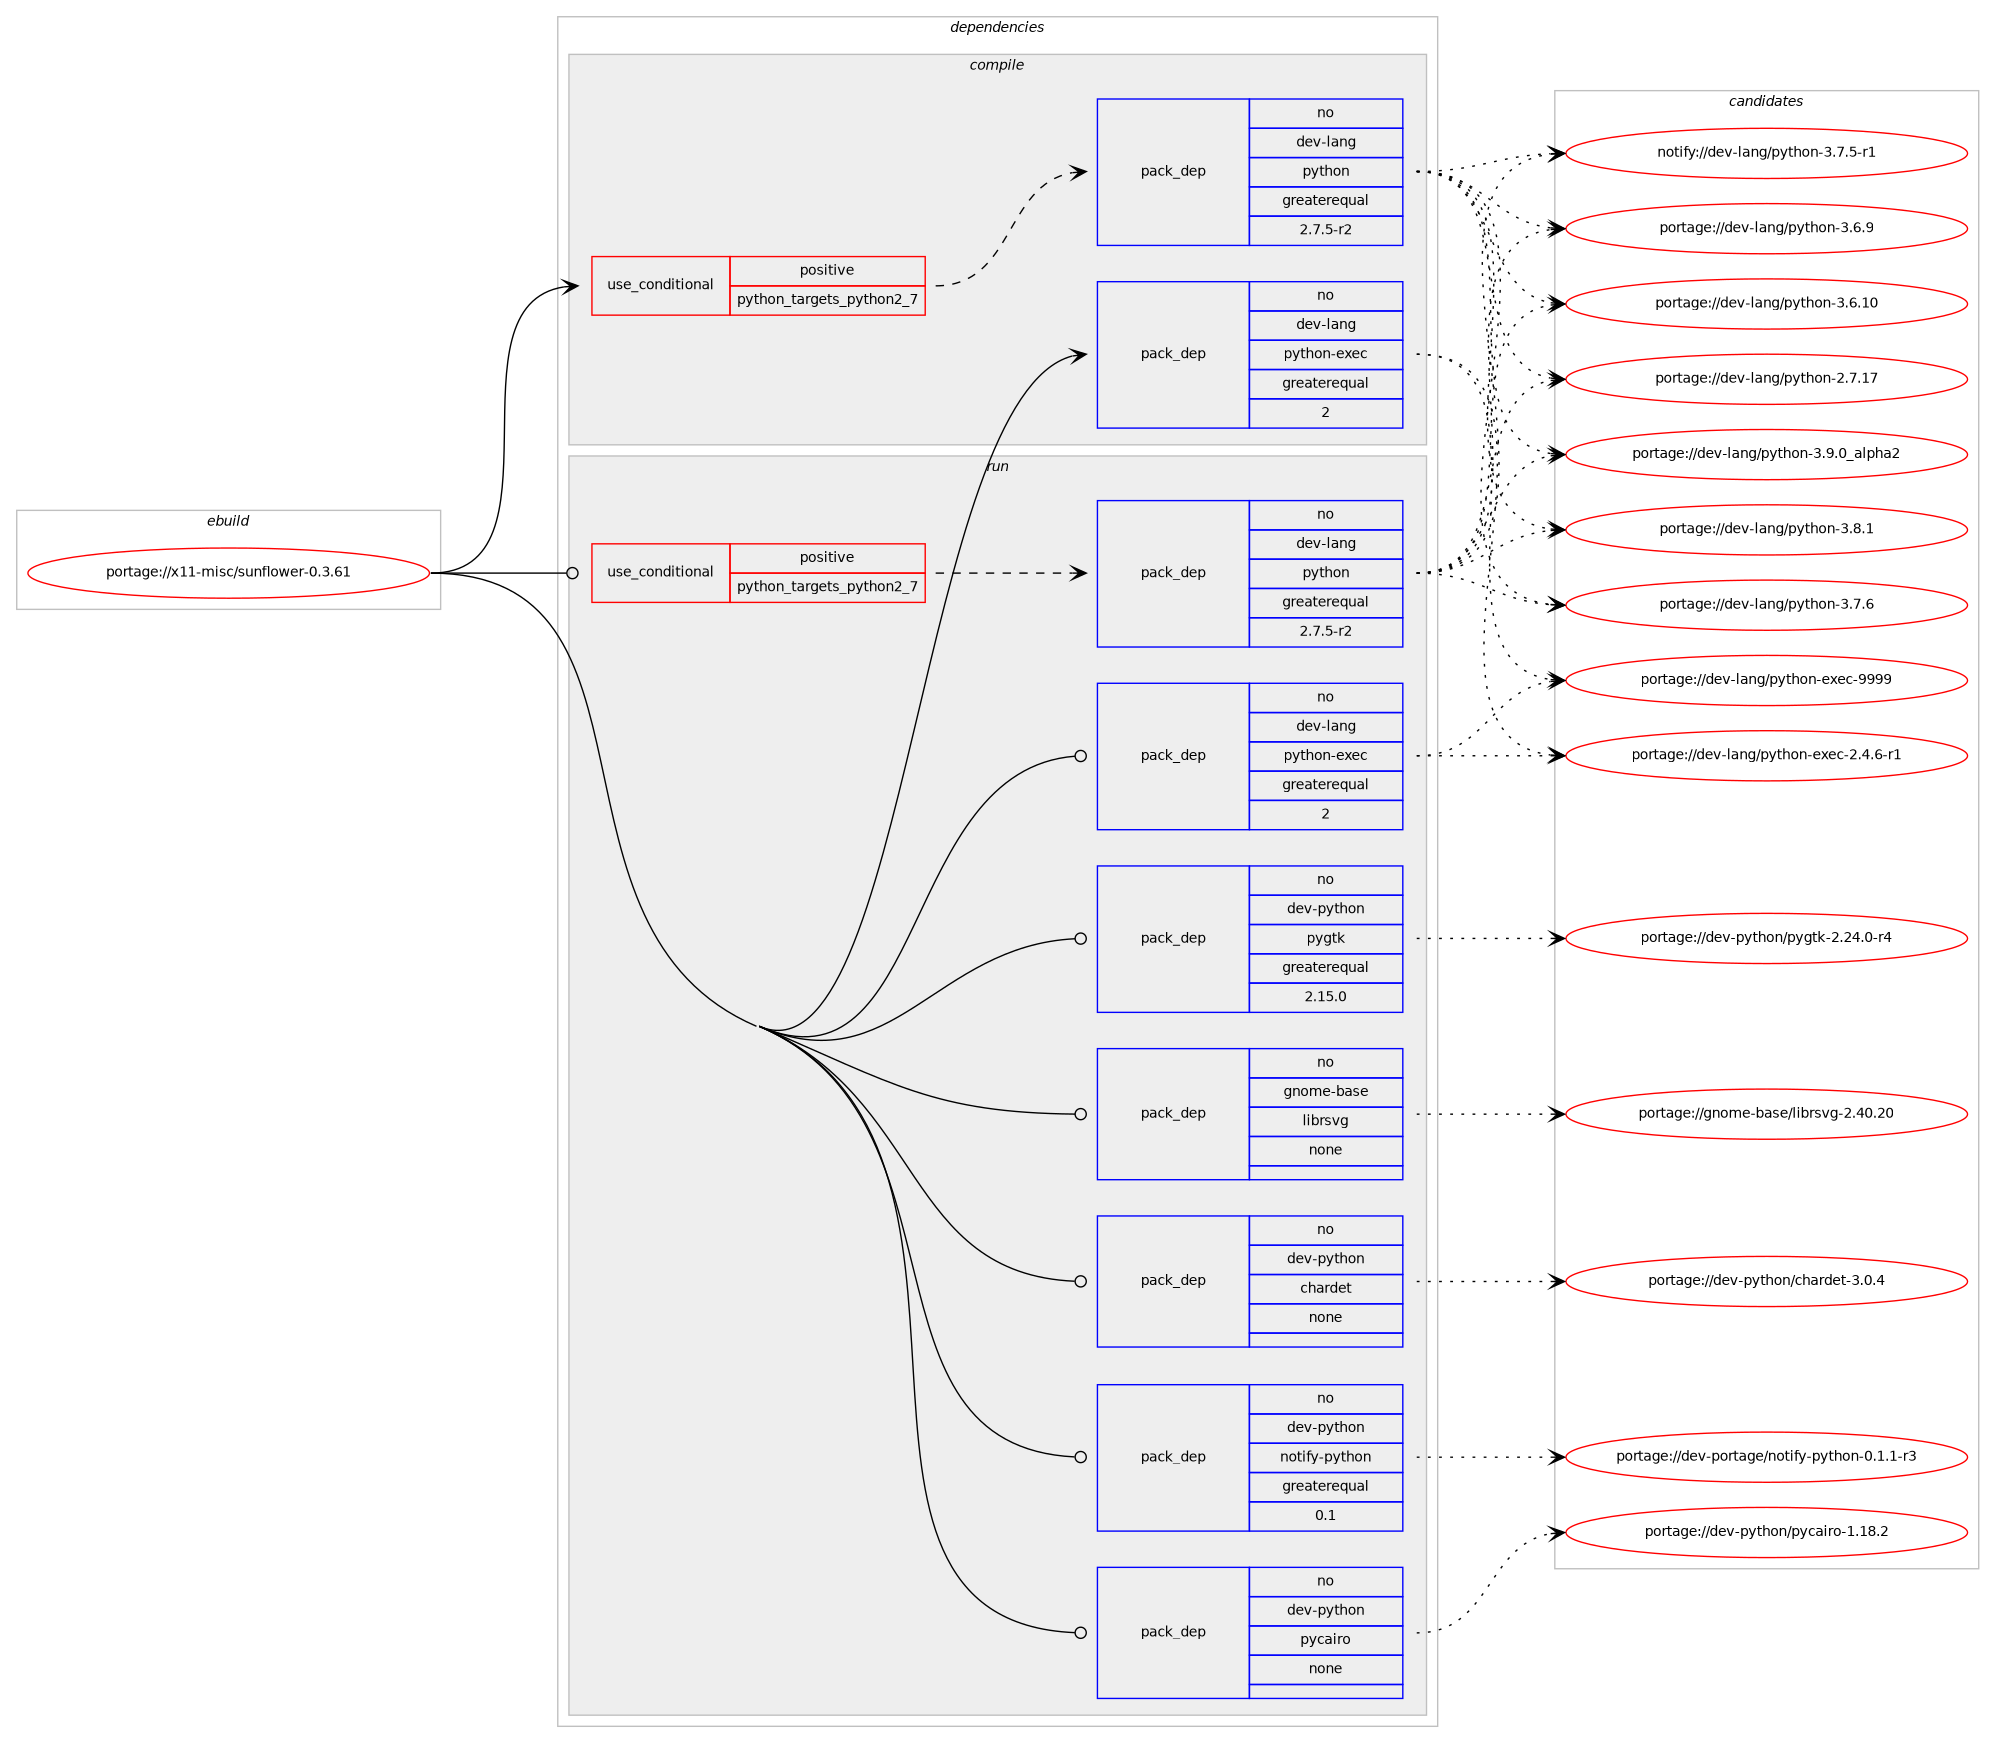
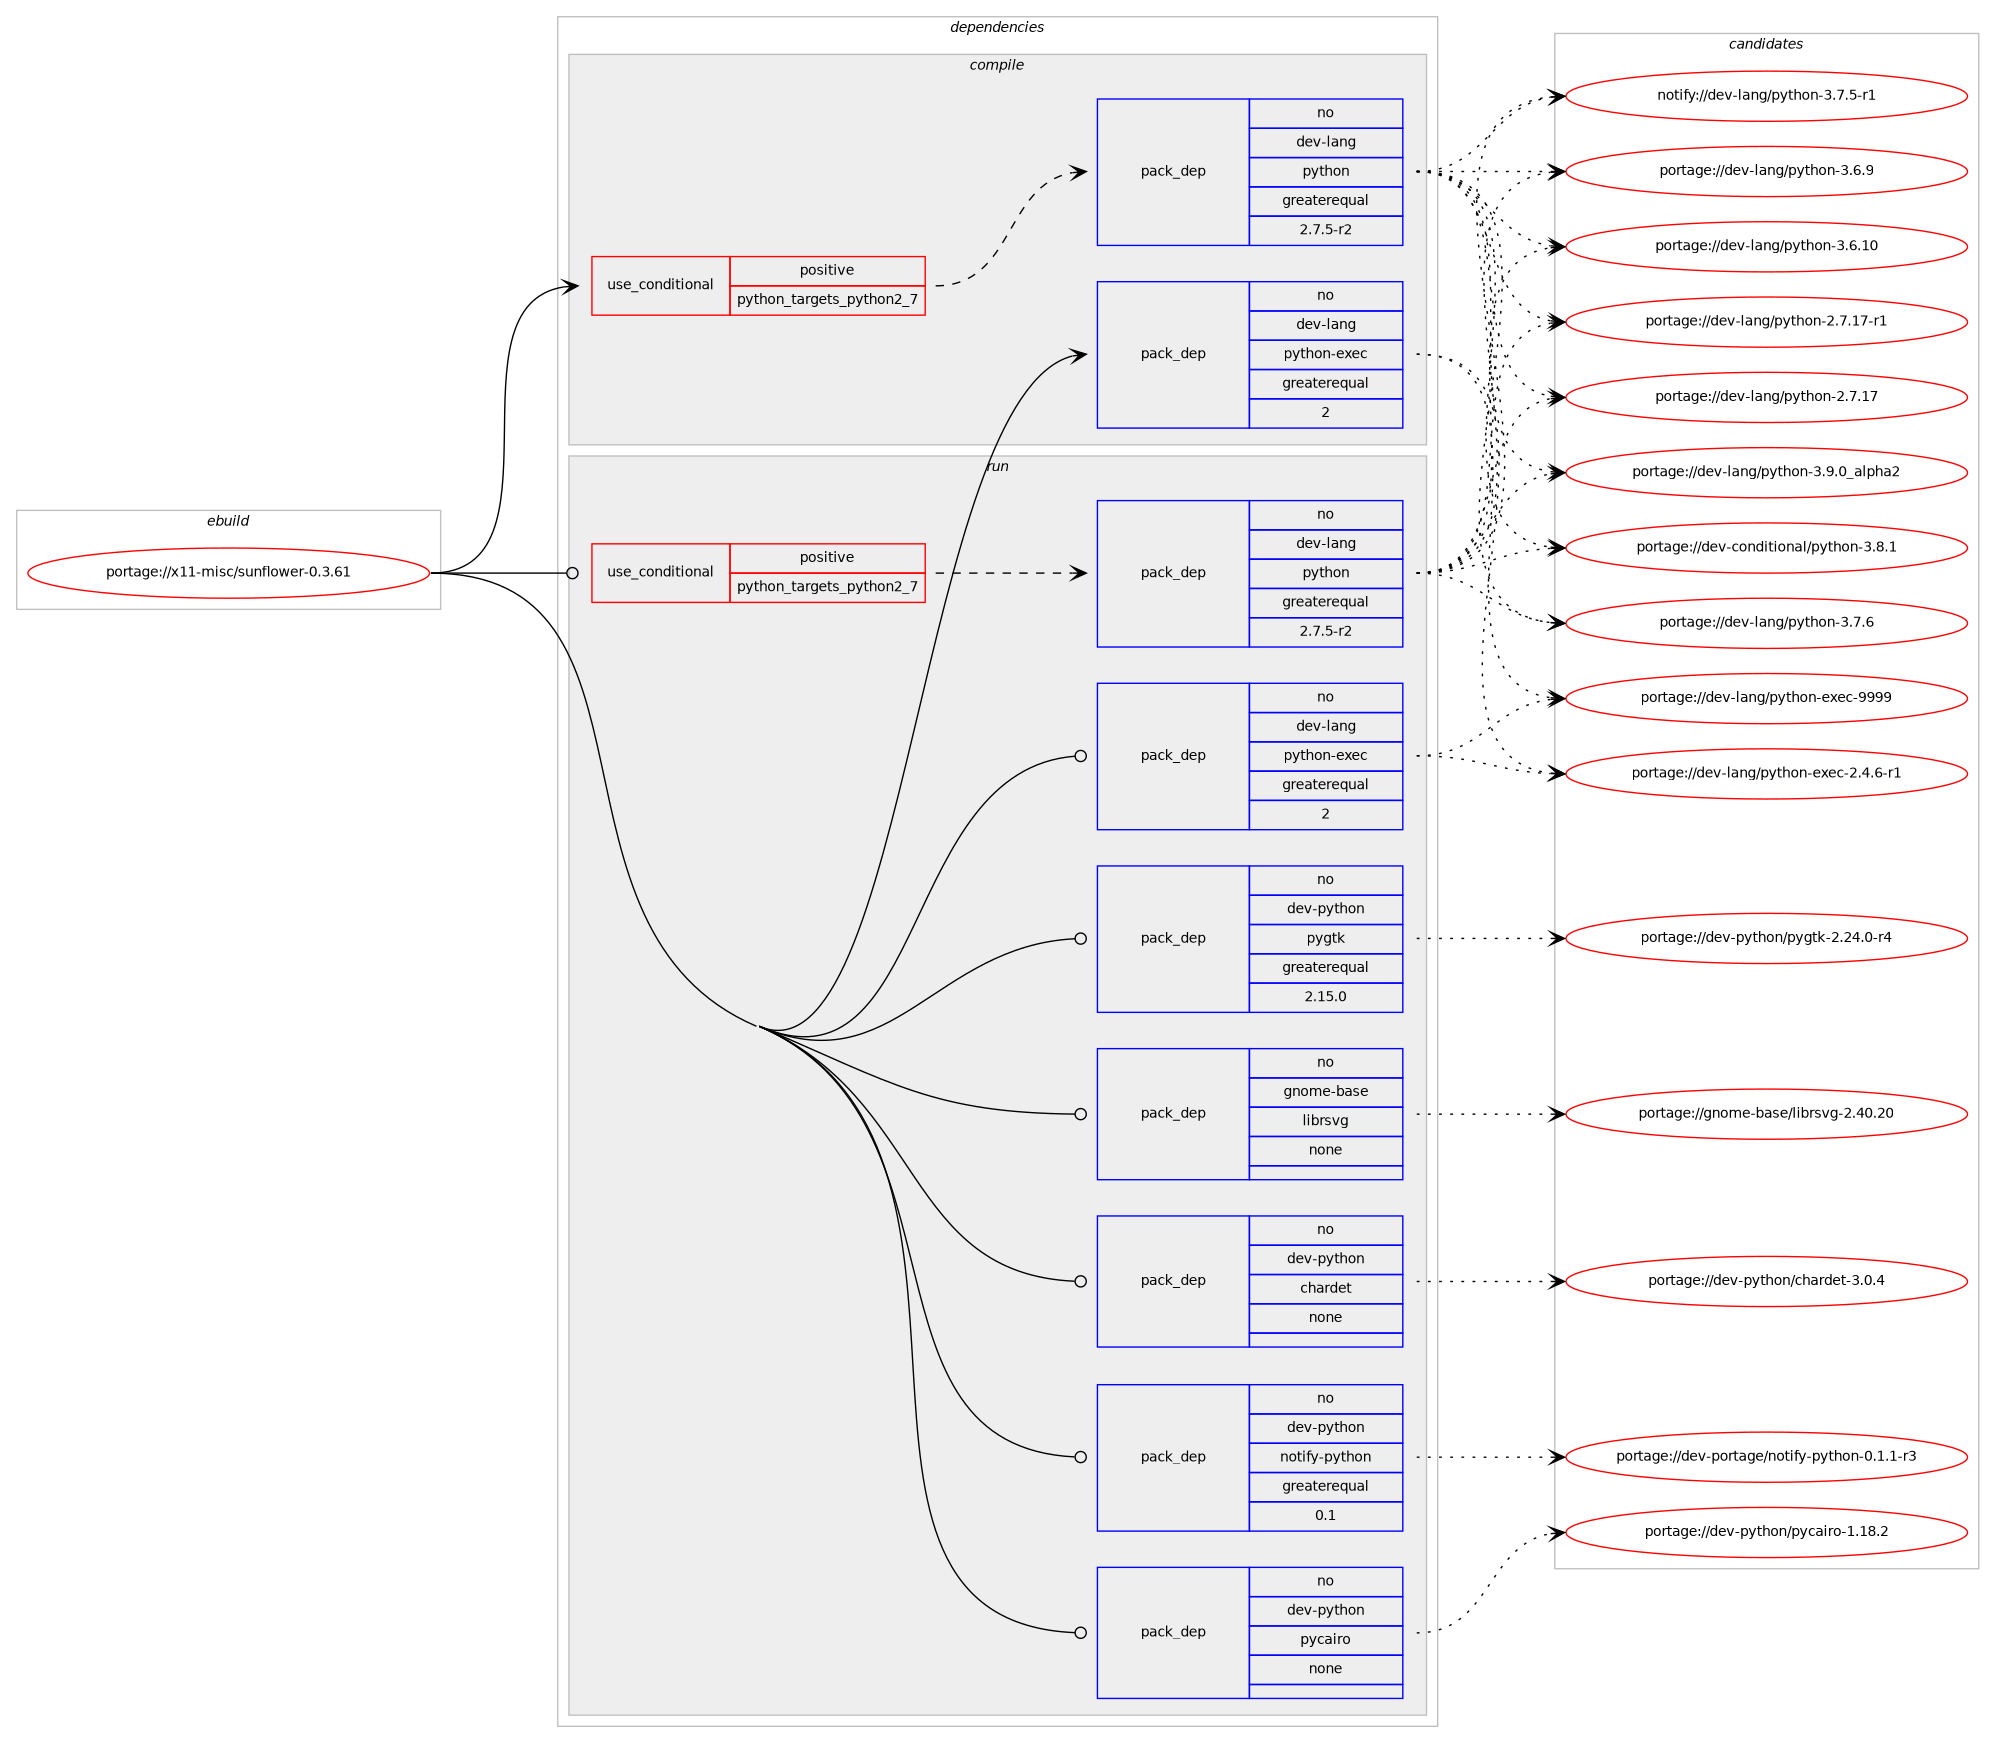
none -> (1767, 322)
(1767, 530) -> (1767, 548)
